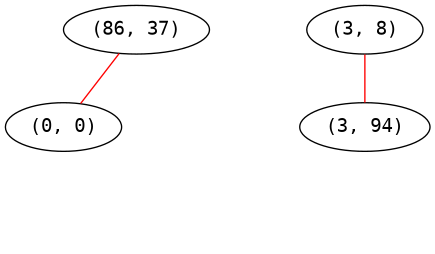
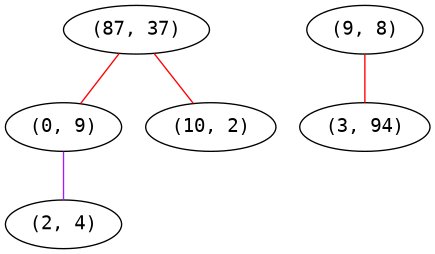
(136, 30) -> (136, 30)
(365, 30) -> (365, 30)
(64, 127) -> (64, 127)
none -> (211, 127)
none -> (64, 224)
